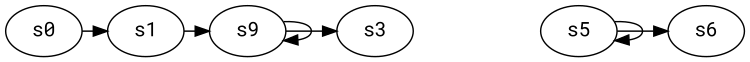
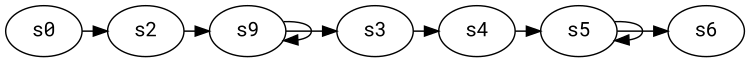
(146, 31) -> (146, 31)
none -> (477, 31)
